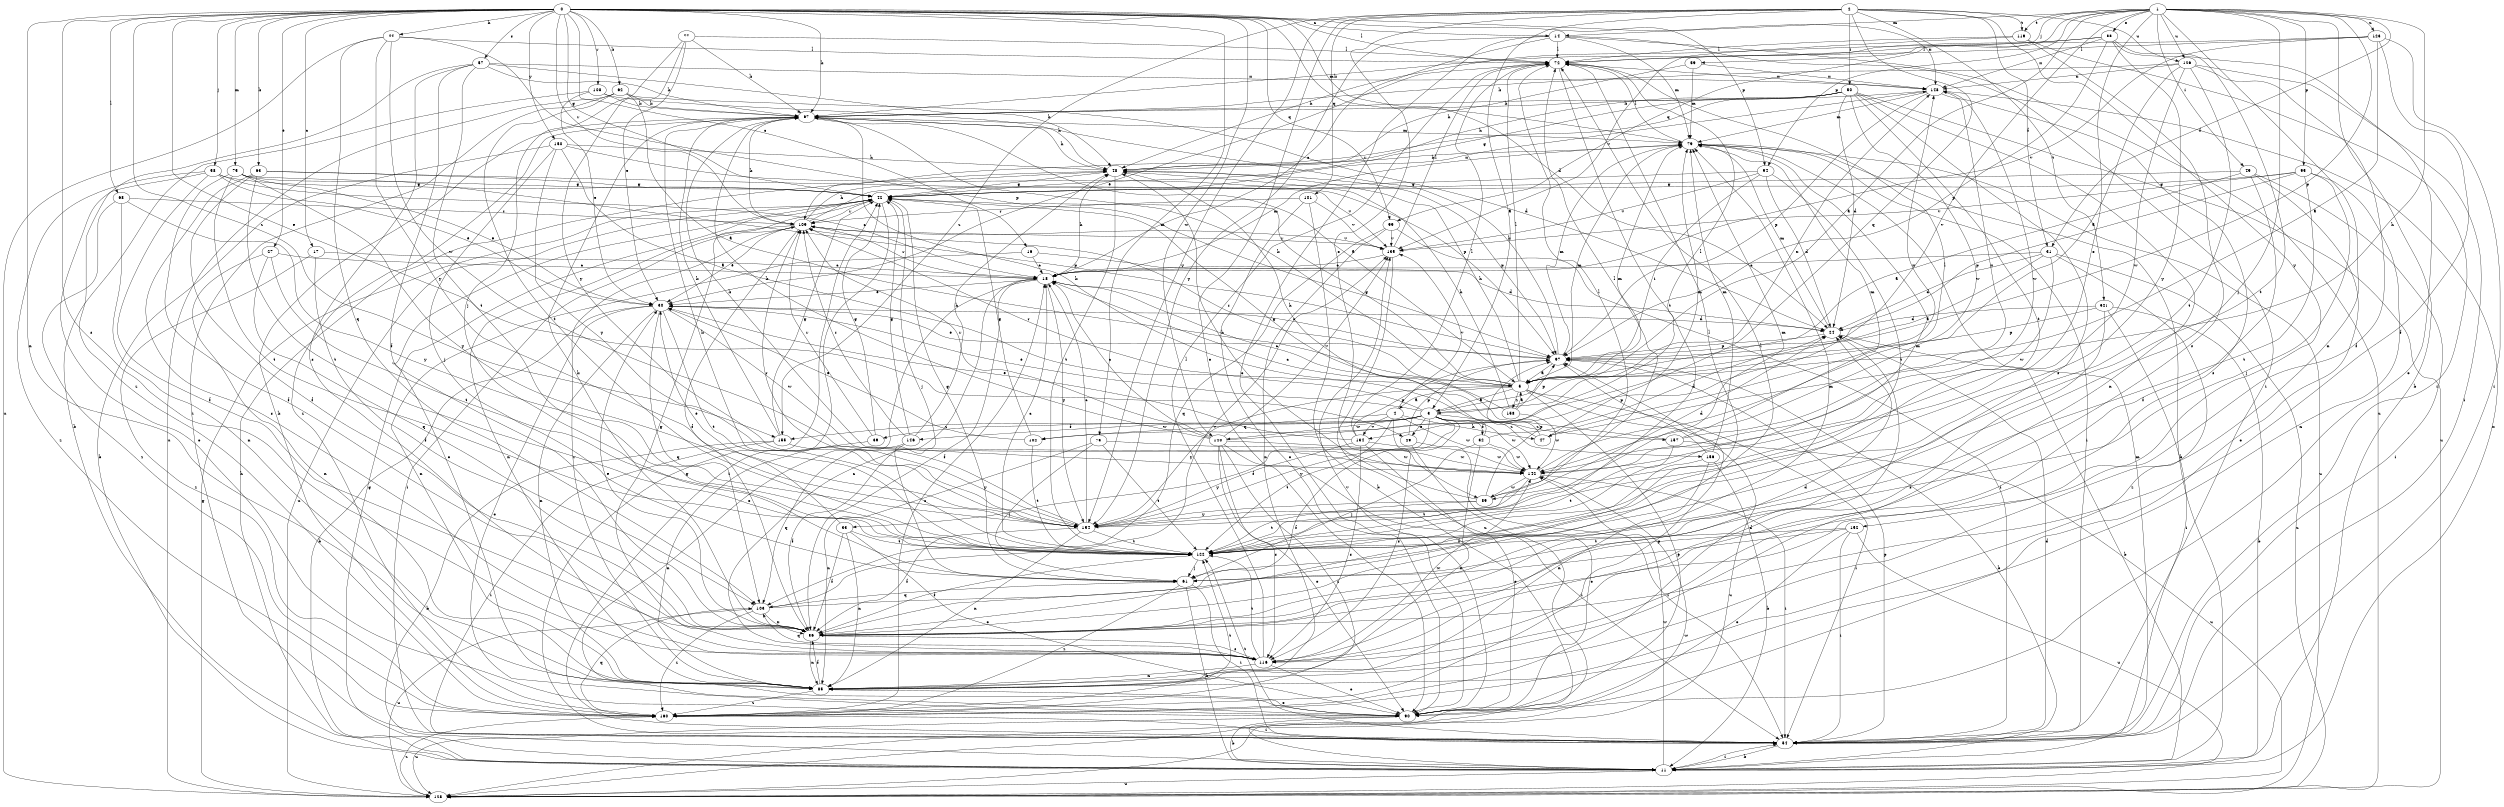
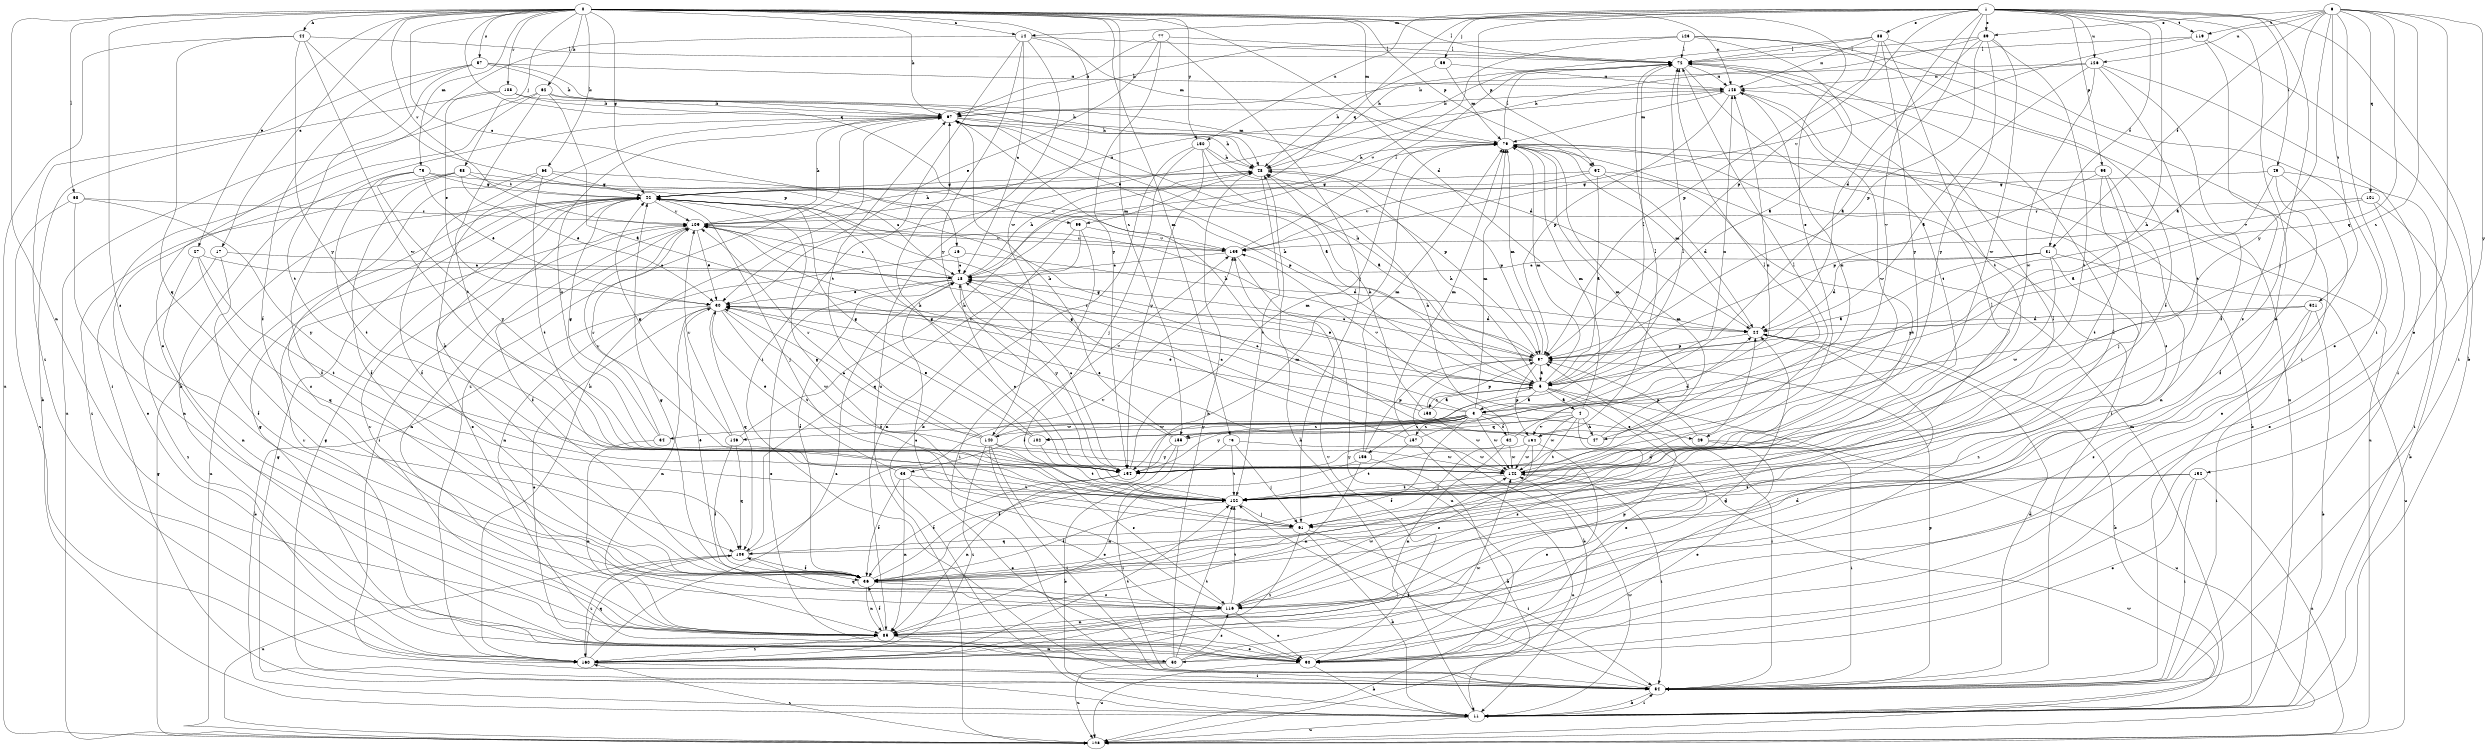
(1850, 9) -> (2332, 9)
(2271, 12) -> (1515, 13)
(419, 184) -> (511, 184)
(1849, 215) -> none
none -> (1570, 271)
(767, 279) -> (833, 279)
(1655, 279) -> (1599, 279)
(1118, 376) -> (851, 382)
(1445, 377) -> (1517, 395)
(876, 440) -> (662, 440)
(1510, 487) -> (1903, 392)
(1141, 545) -> none
(1746, 562) -> (1035, 649)
(567, 572) -> none
(778, 622) -> (806, 568)
(422, 722) -> none
